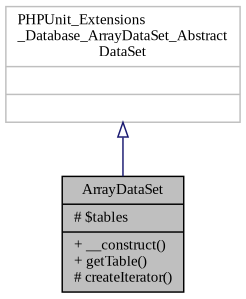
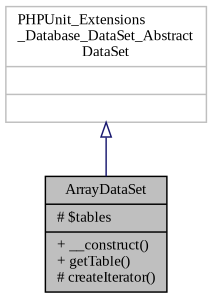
(123, 36) -> (106, 36)
